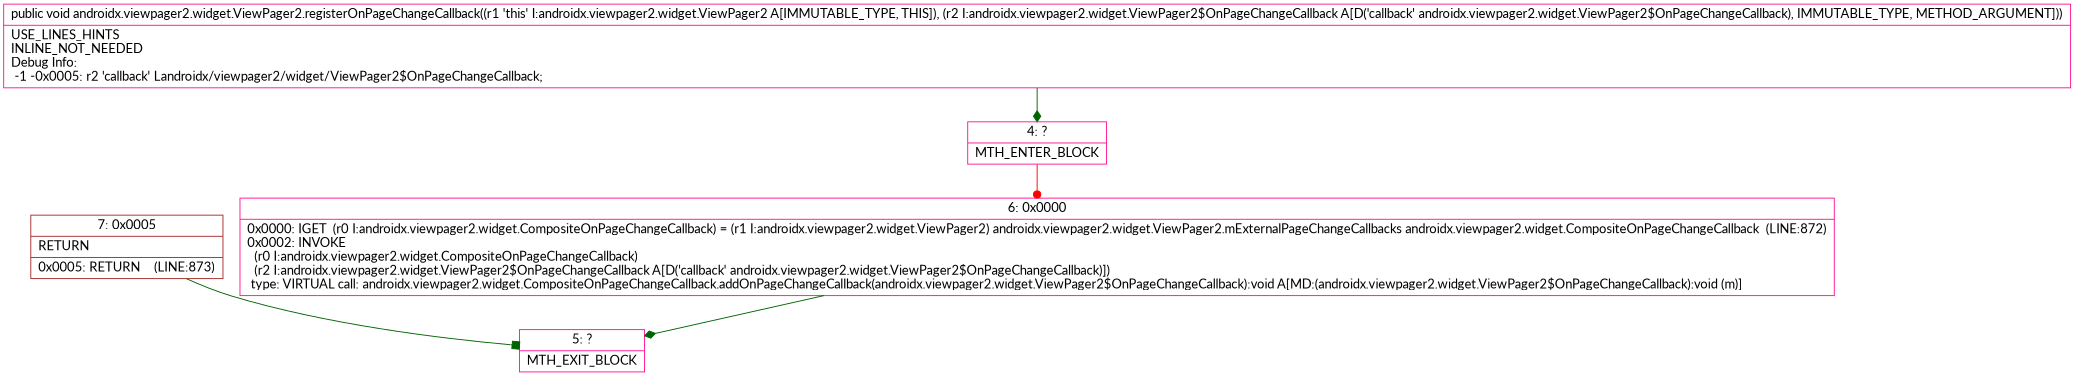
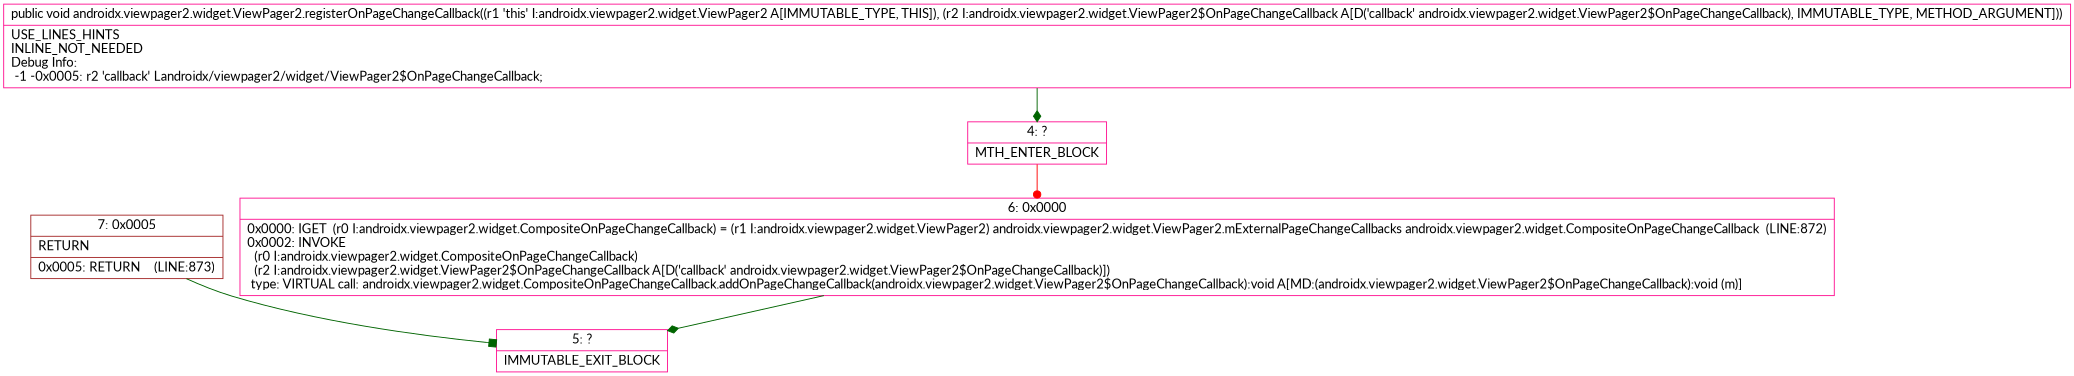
(582, 361) -> (582, 361)
